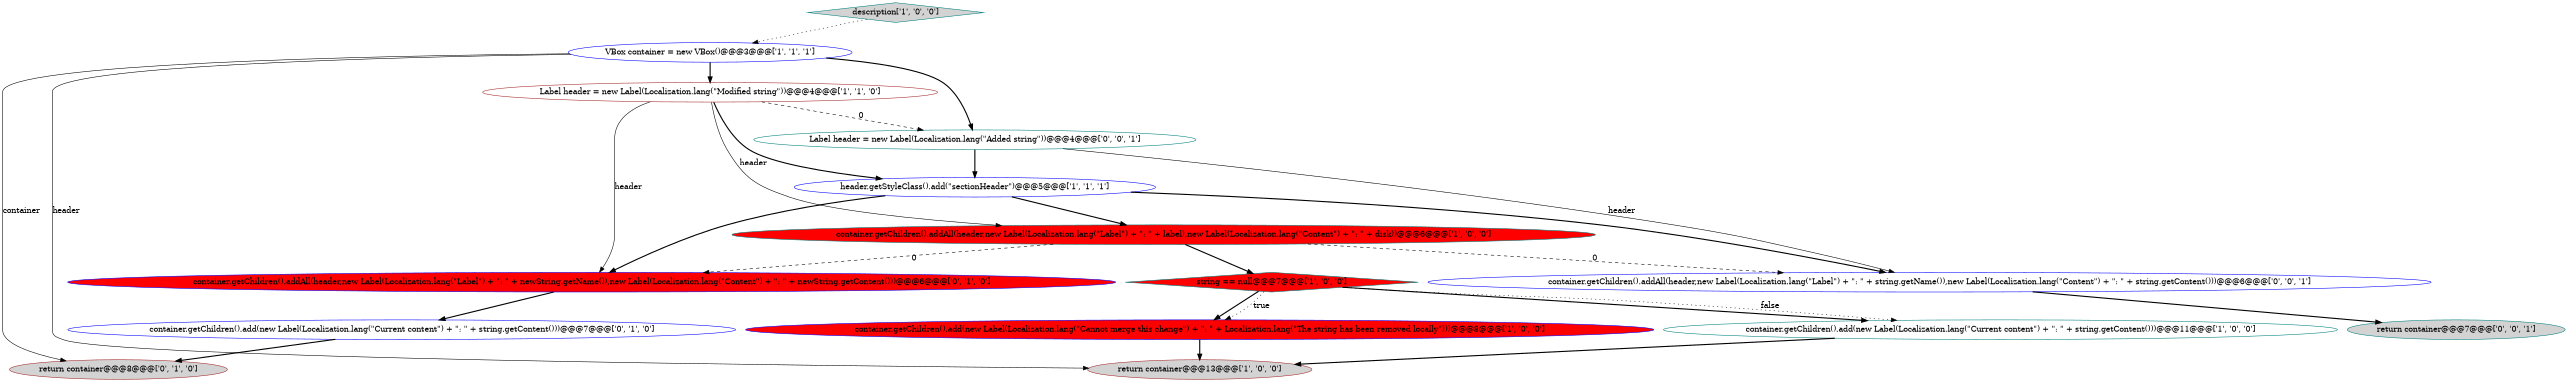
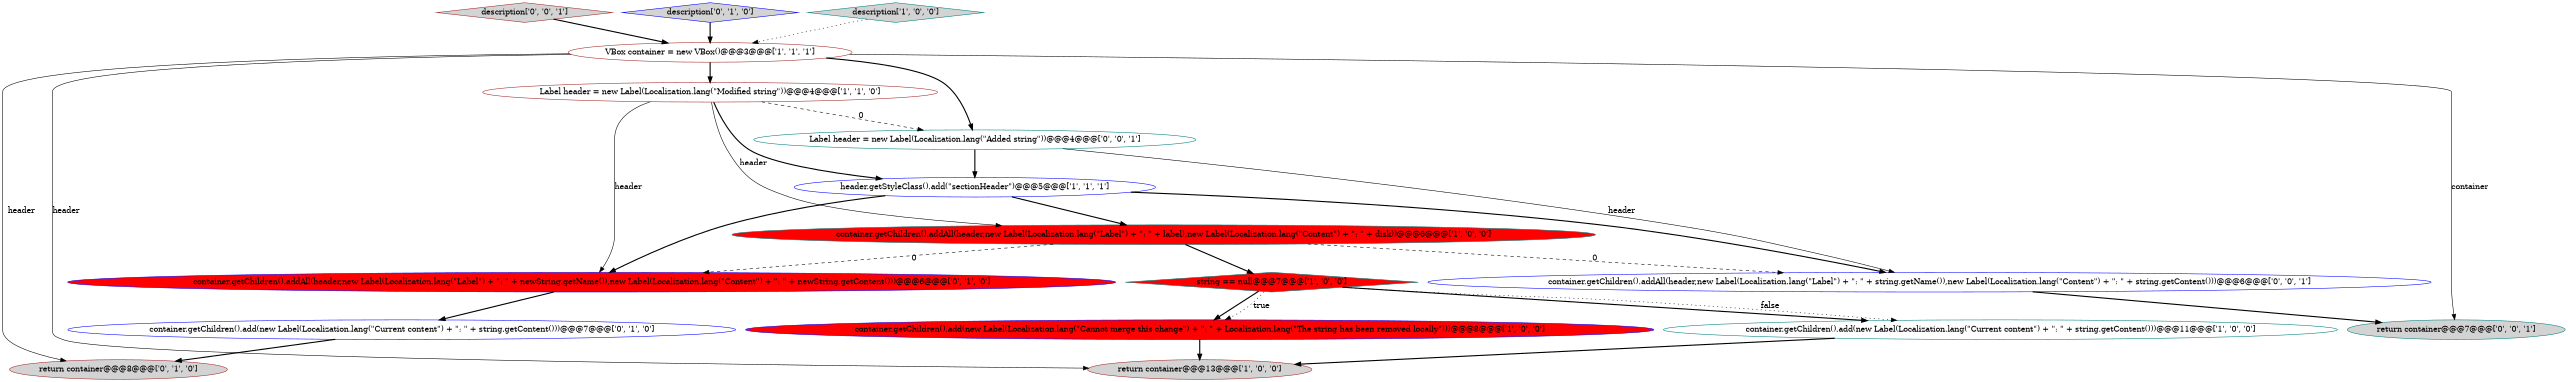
none -> (525, 13)
none -> (710, 13)
(710, 52) -> (710, 52)
none -> (1762, 66)
(21, 211) -> (21, 211)
